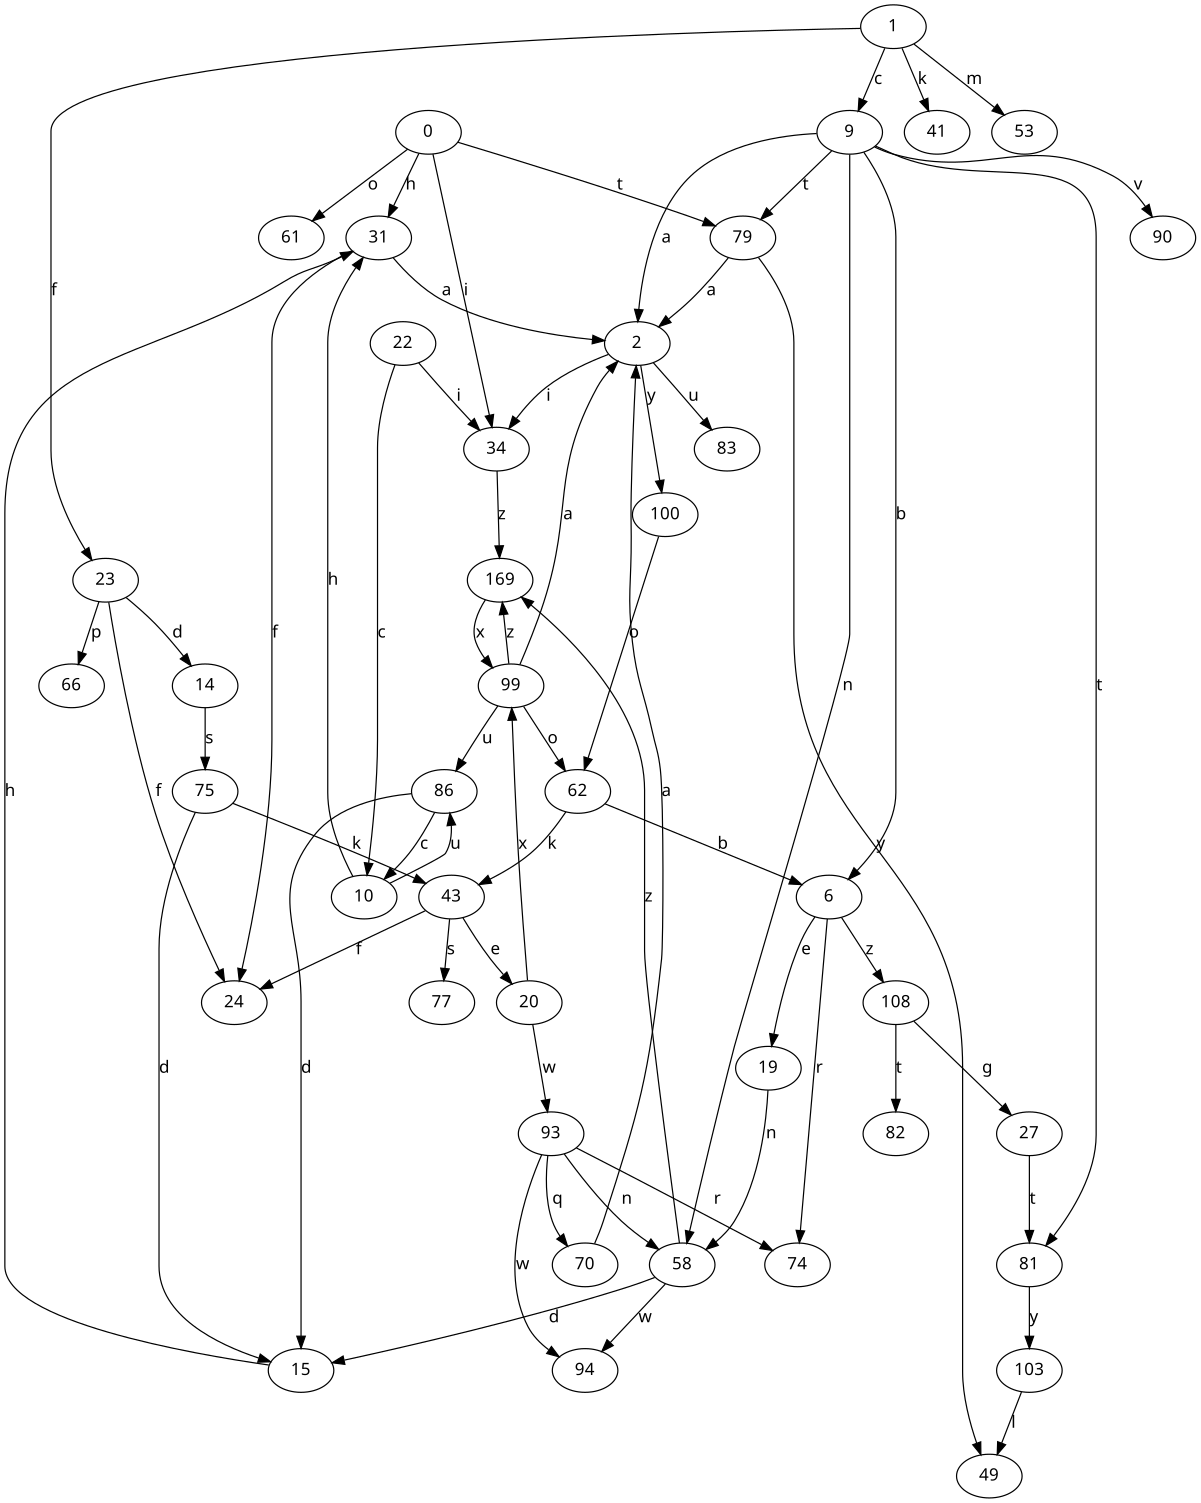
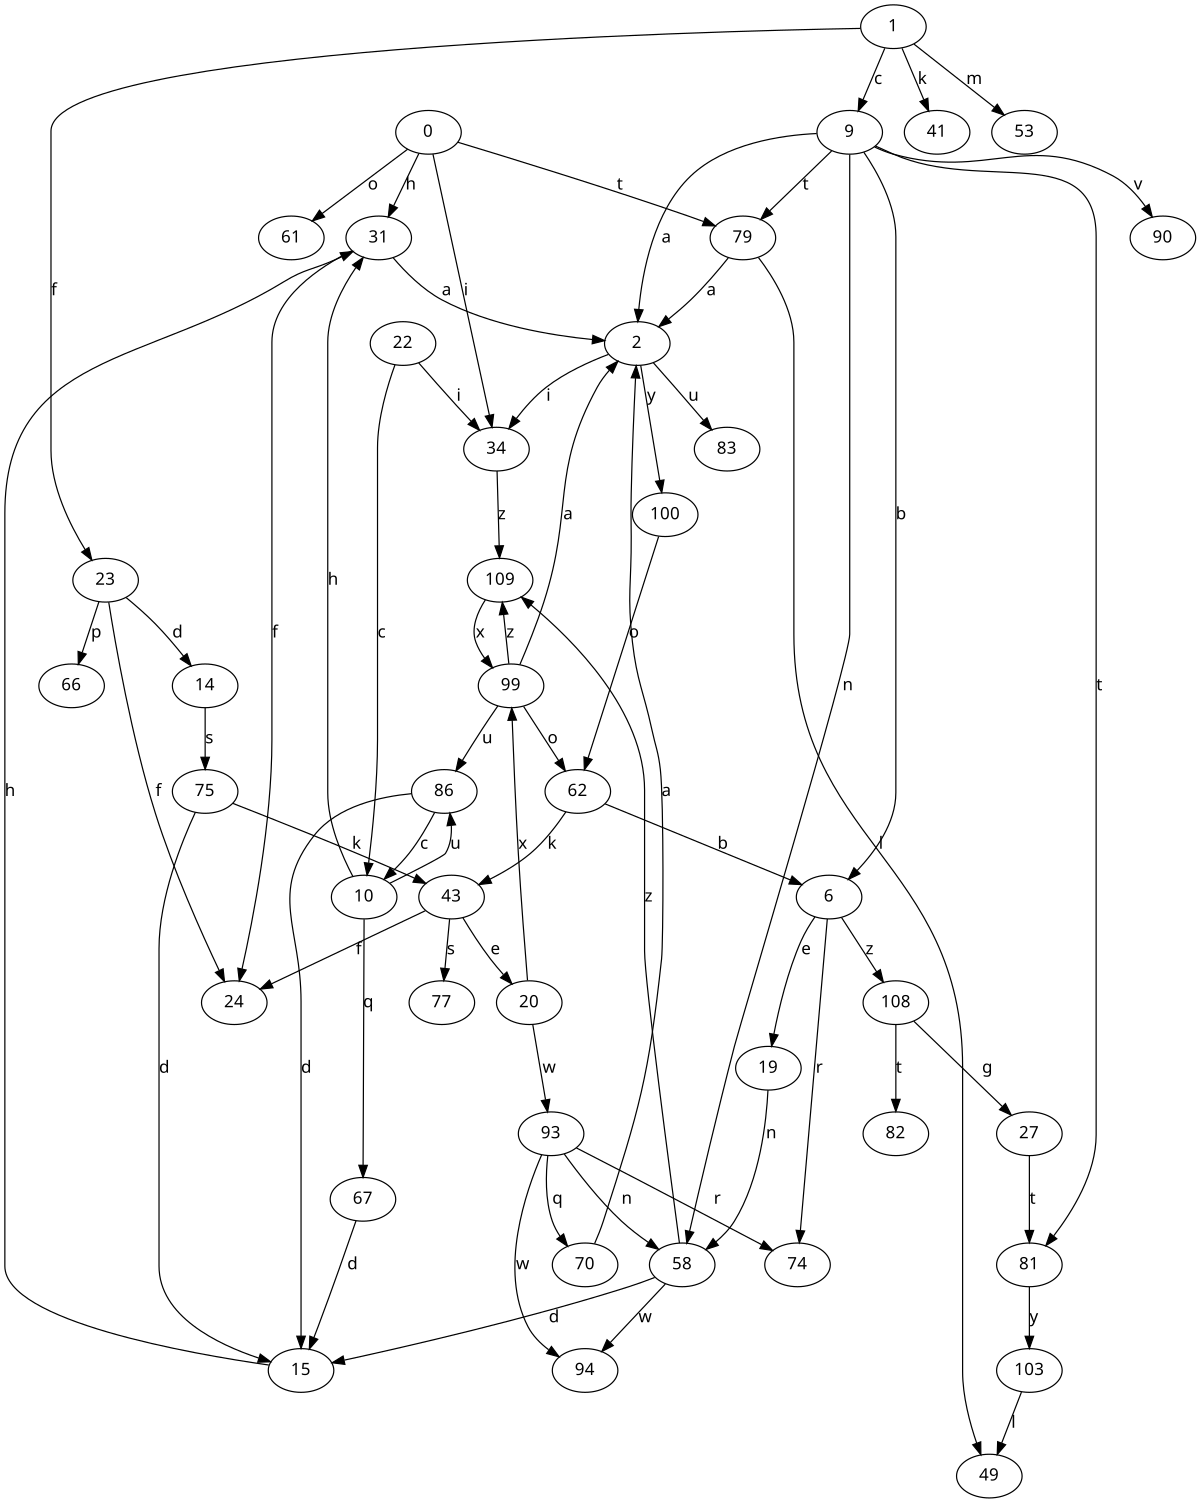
(500, 580) -> (500, 580)
(881, 844) -> (881, 844)
none -> (363, 1199)
